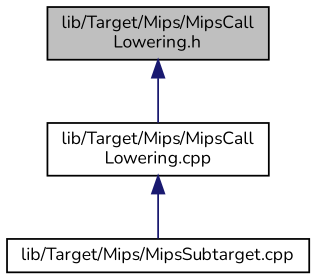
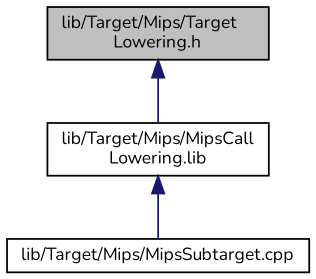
(158, 33) -> (158, 33)
(158, 149) -> (158, 149)
